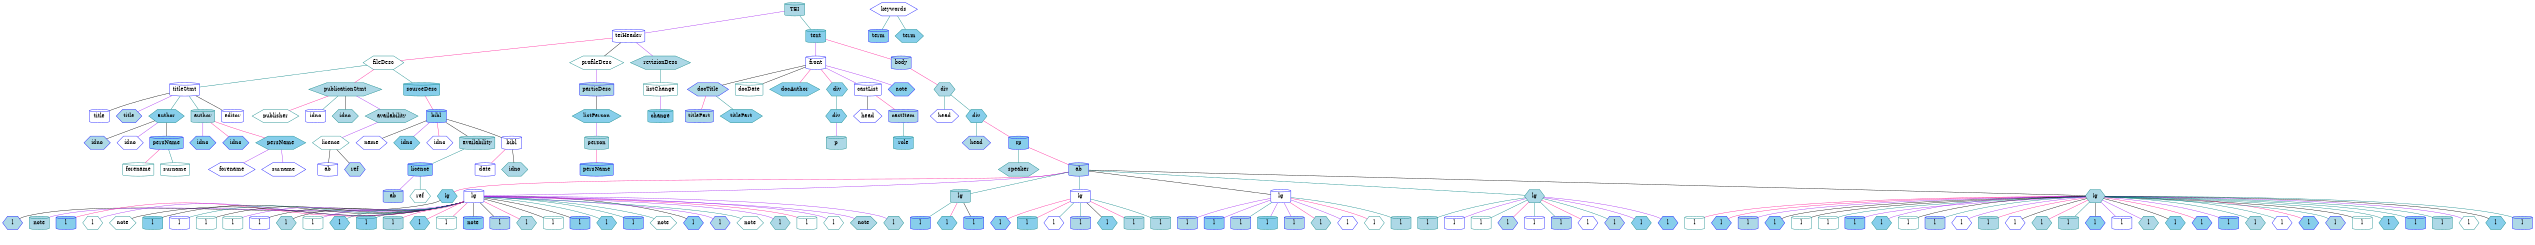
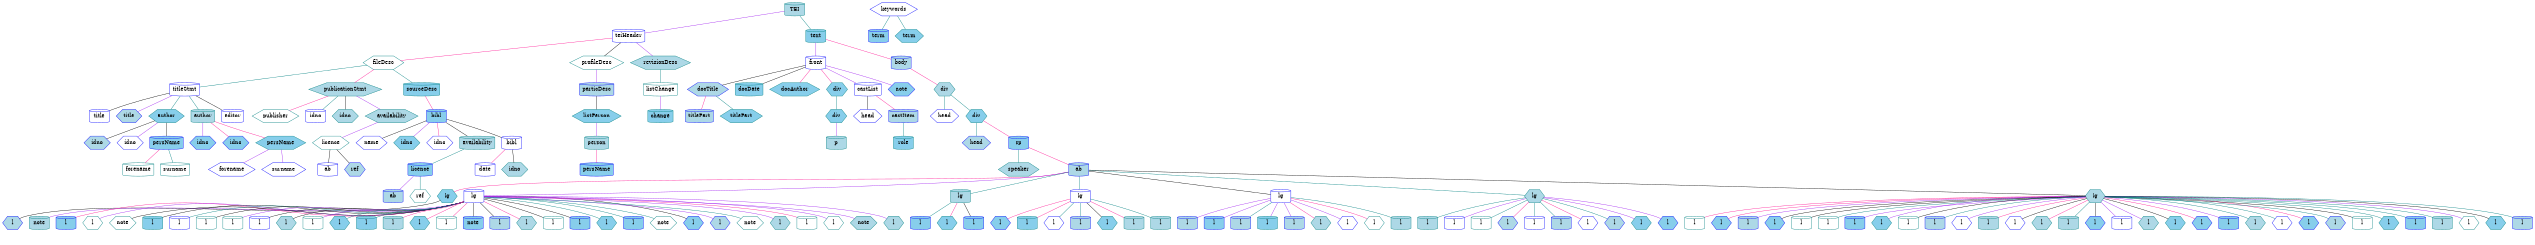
(749, 89) -> (749, 89)
